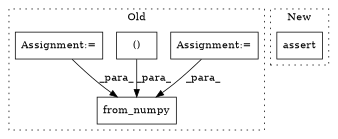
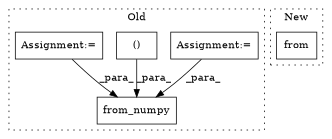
(300, 46) -> (297, 46)
